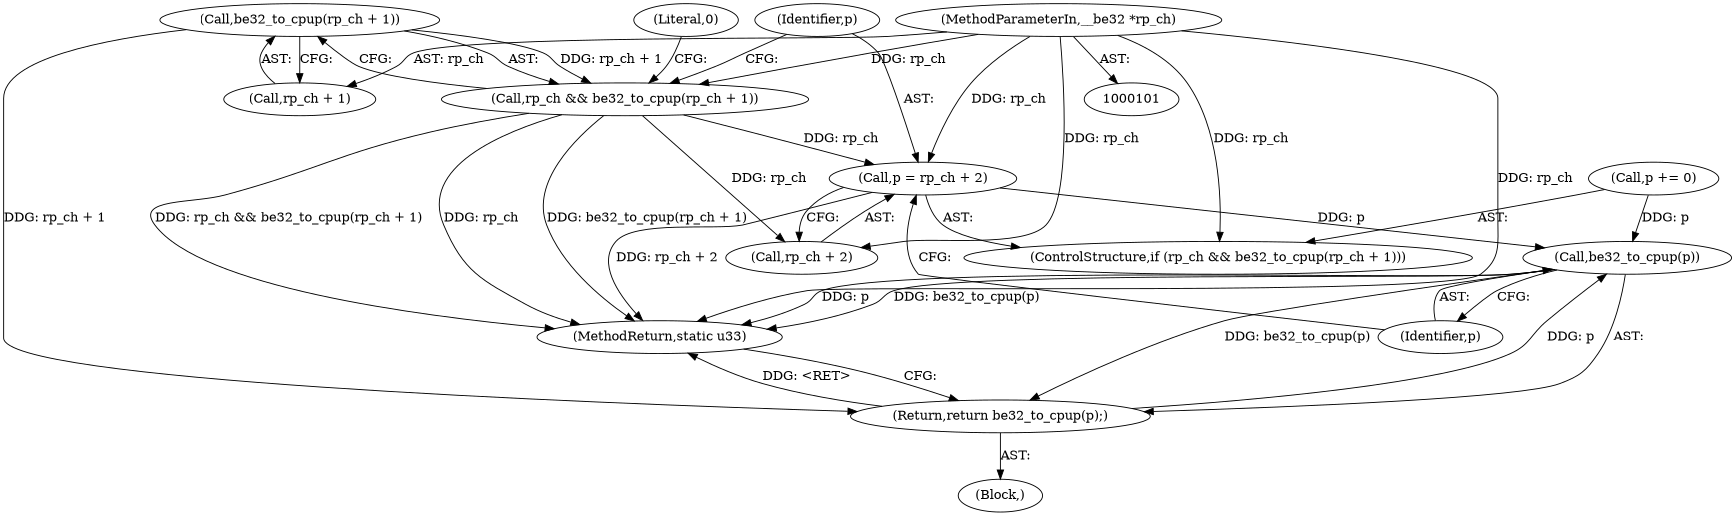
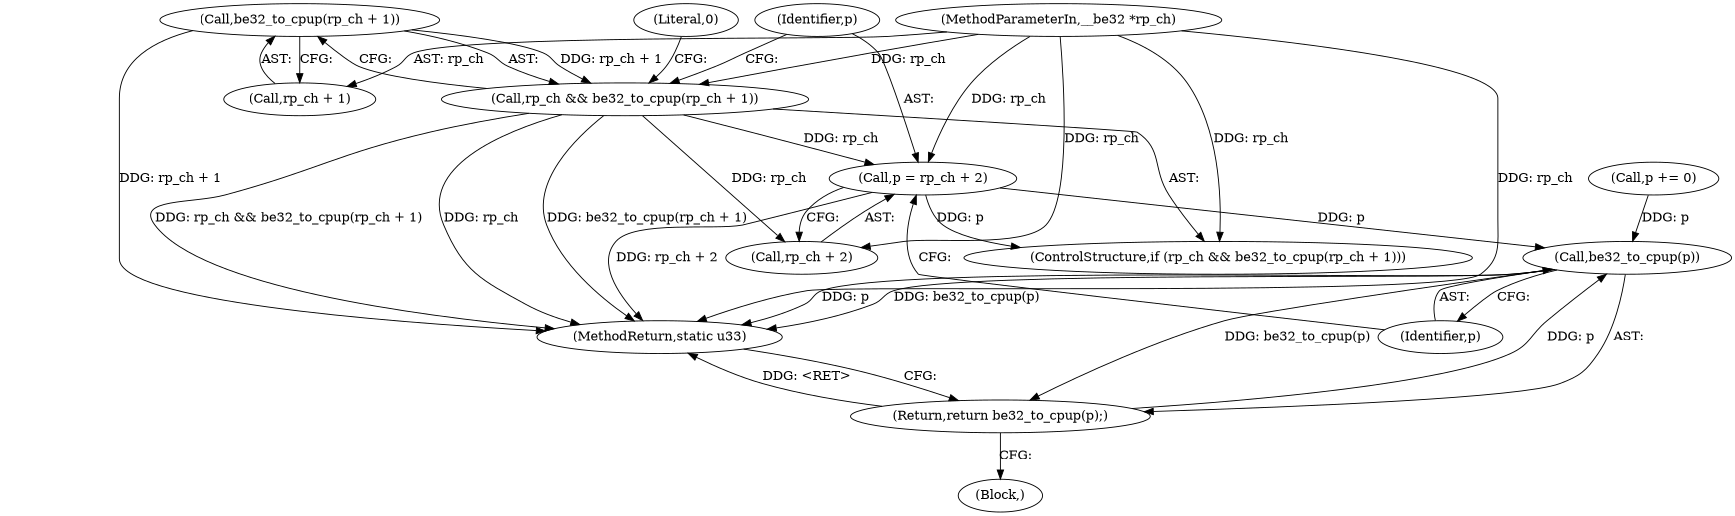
(1132, 99) -> none
(1460, 216) -> (1016, 124)
(960, 218) -> (960, 218)
(201, 378) -> (190, 293)
(1018, 456) -> (1018, 456)
